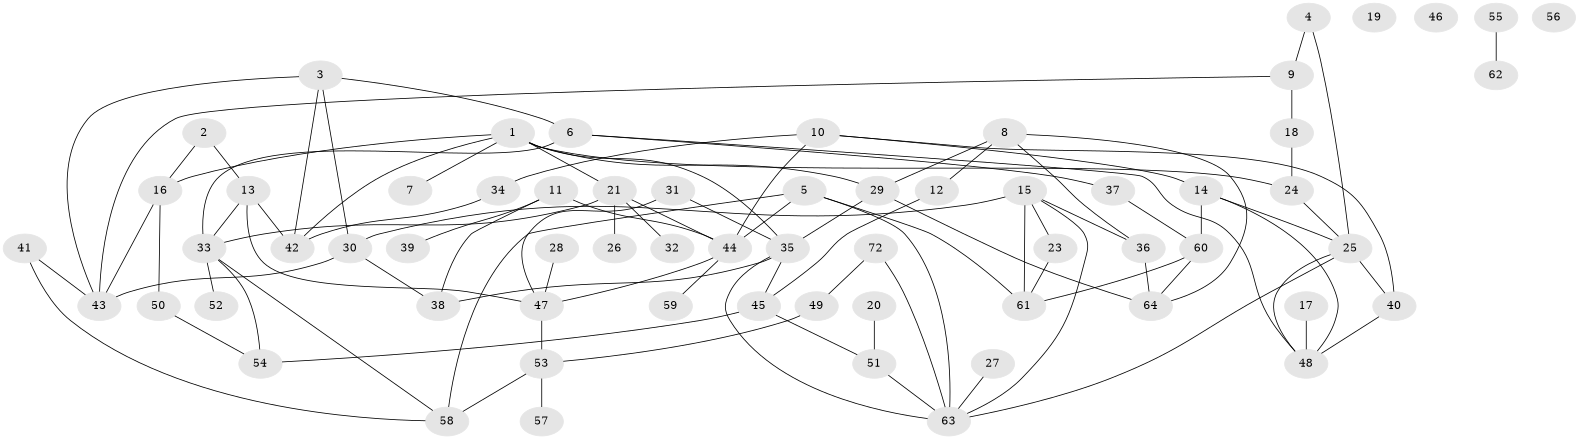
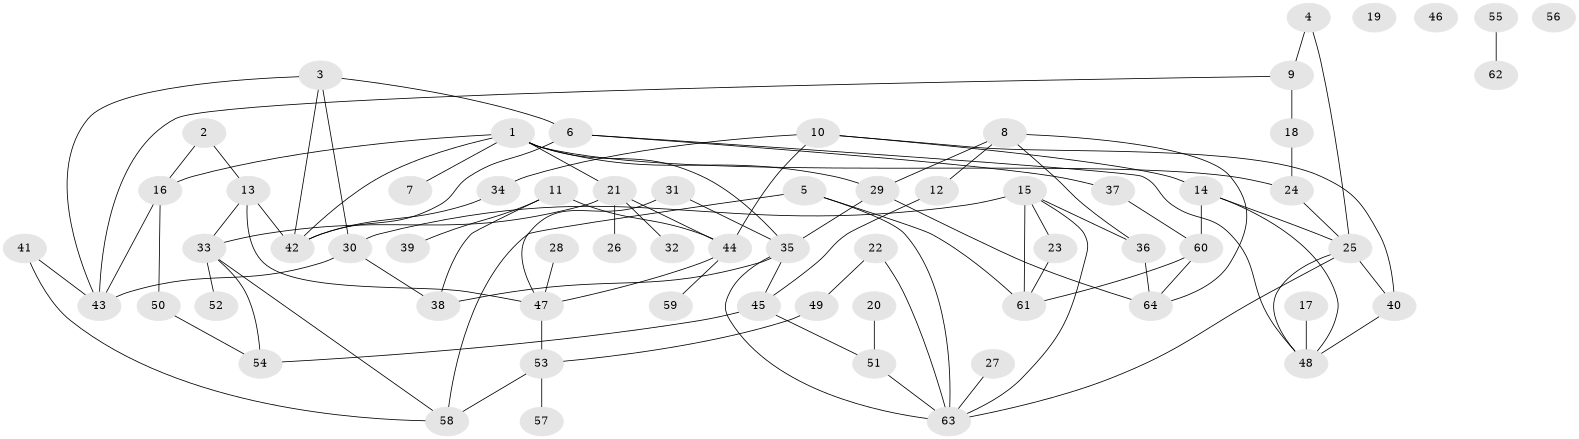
(364, 151) -> (438, 206)
(759, 226) -> none
(876, 248) -> (876, 248)
